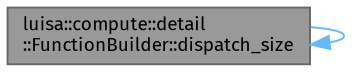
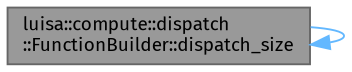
(159, 36) -> (159, 36)
